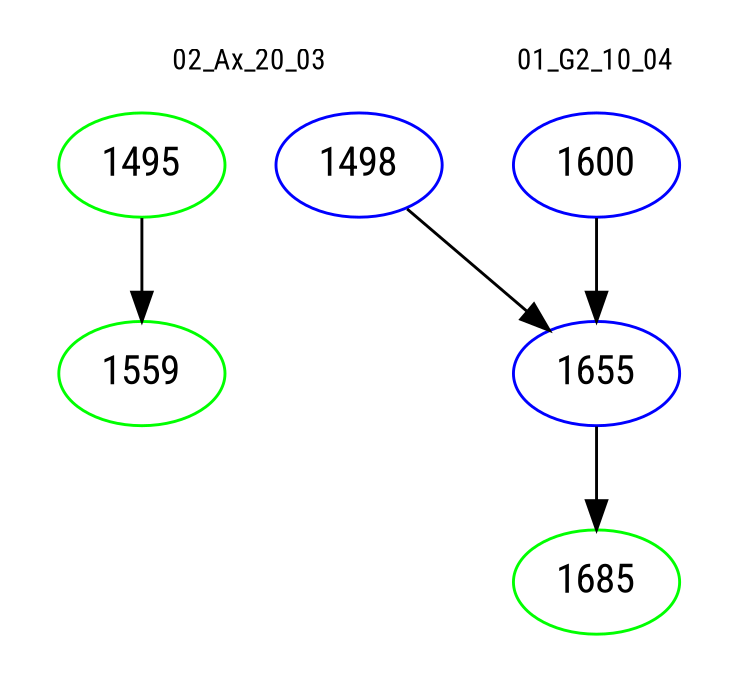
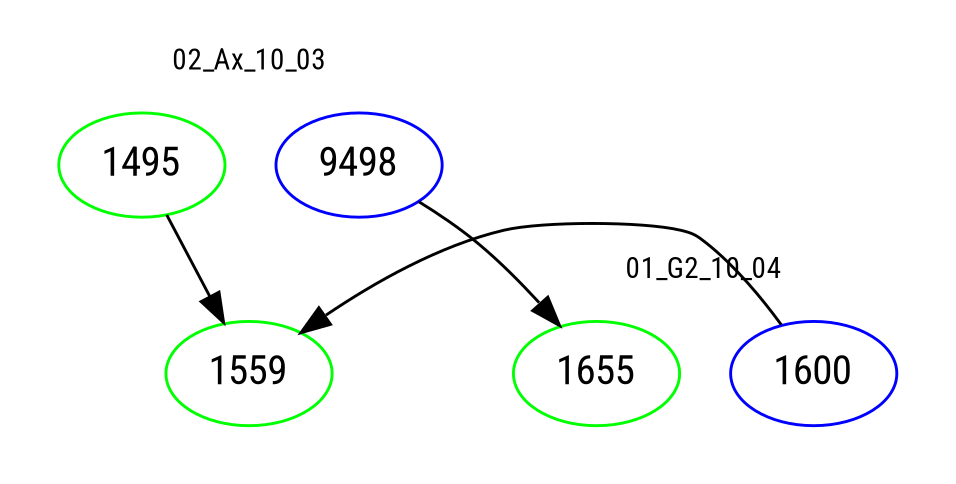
(250, 62) -> (250, 62)
(359, 165) -> (359, 165)
(597, 255) -> (563, 224)
(597, 374) -> (597, 374)
(597, 582) -> none
